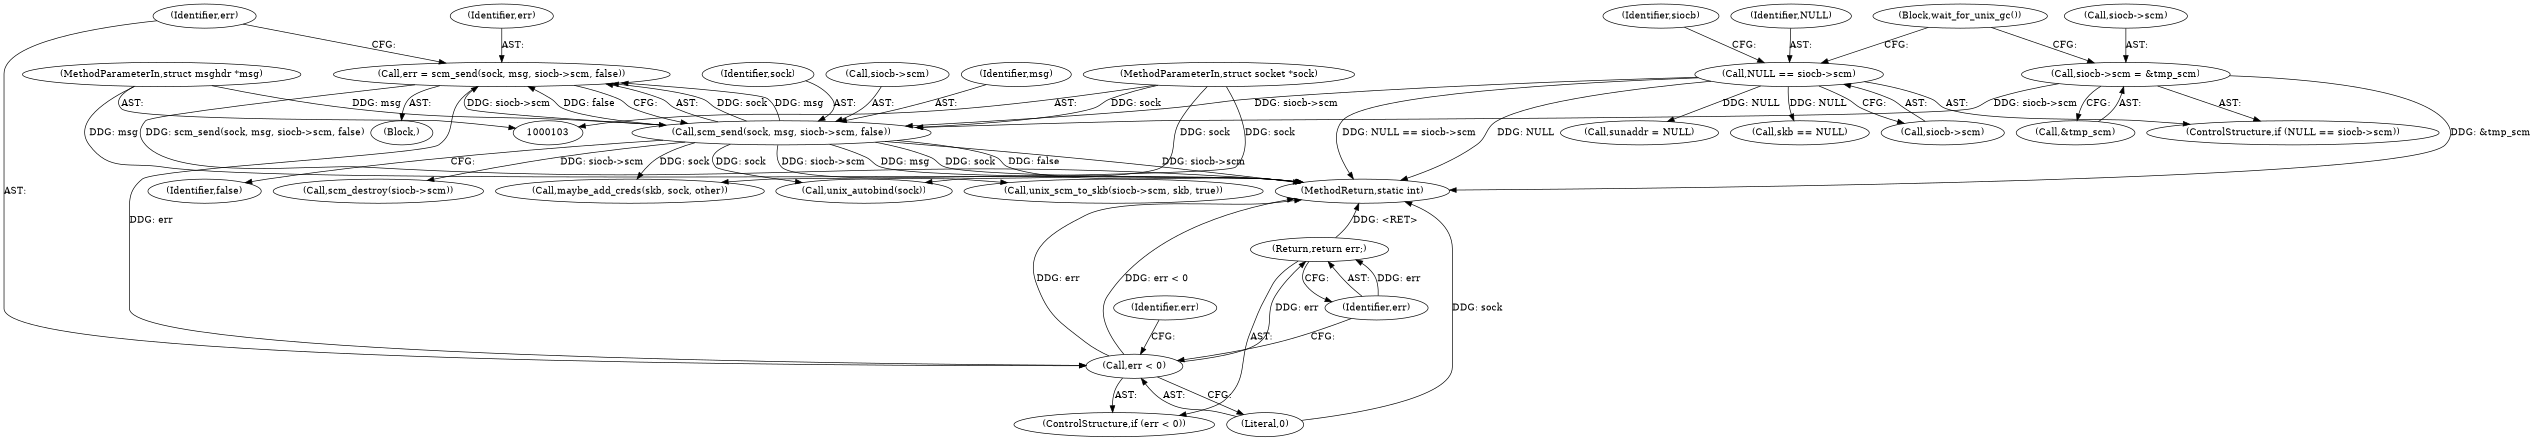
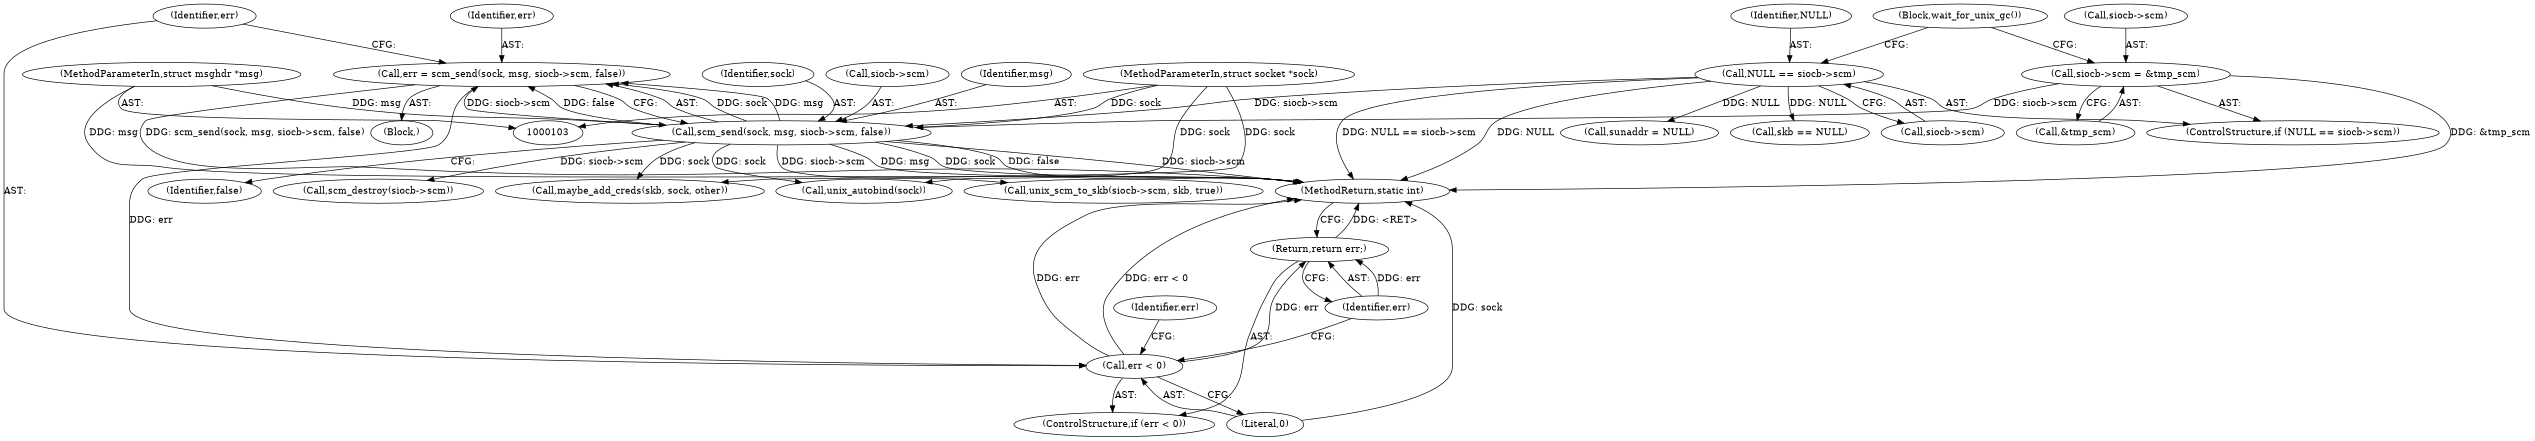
(1661, 16) -> none
none -> (1321, 214)
